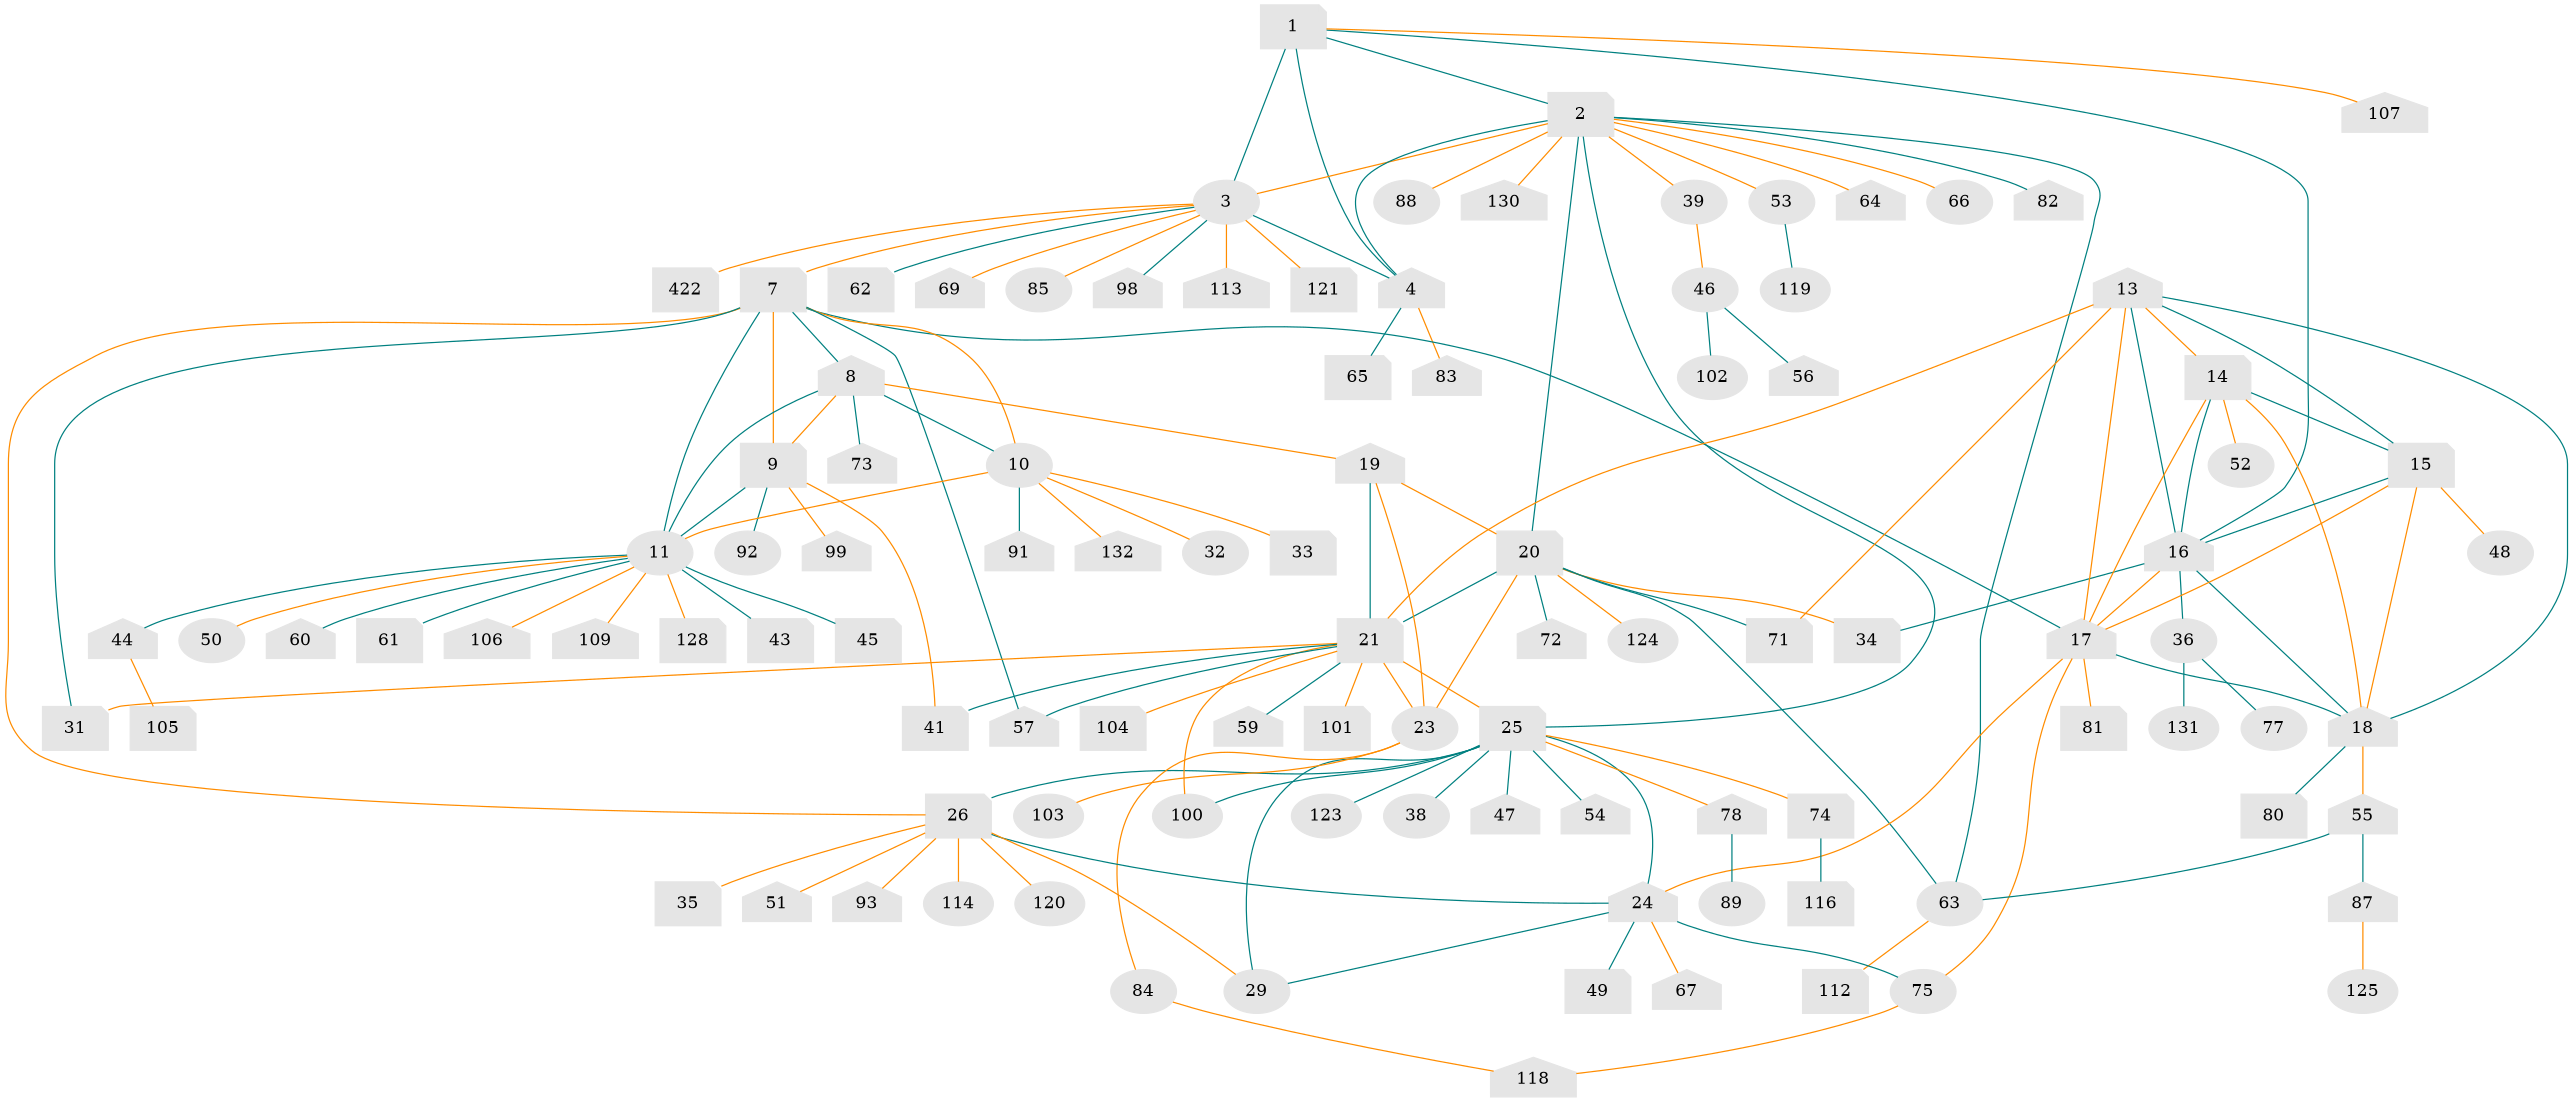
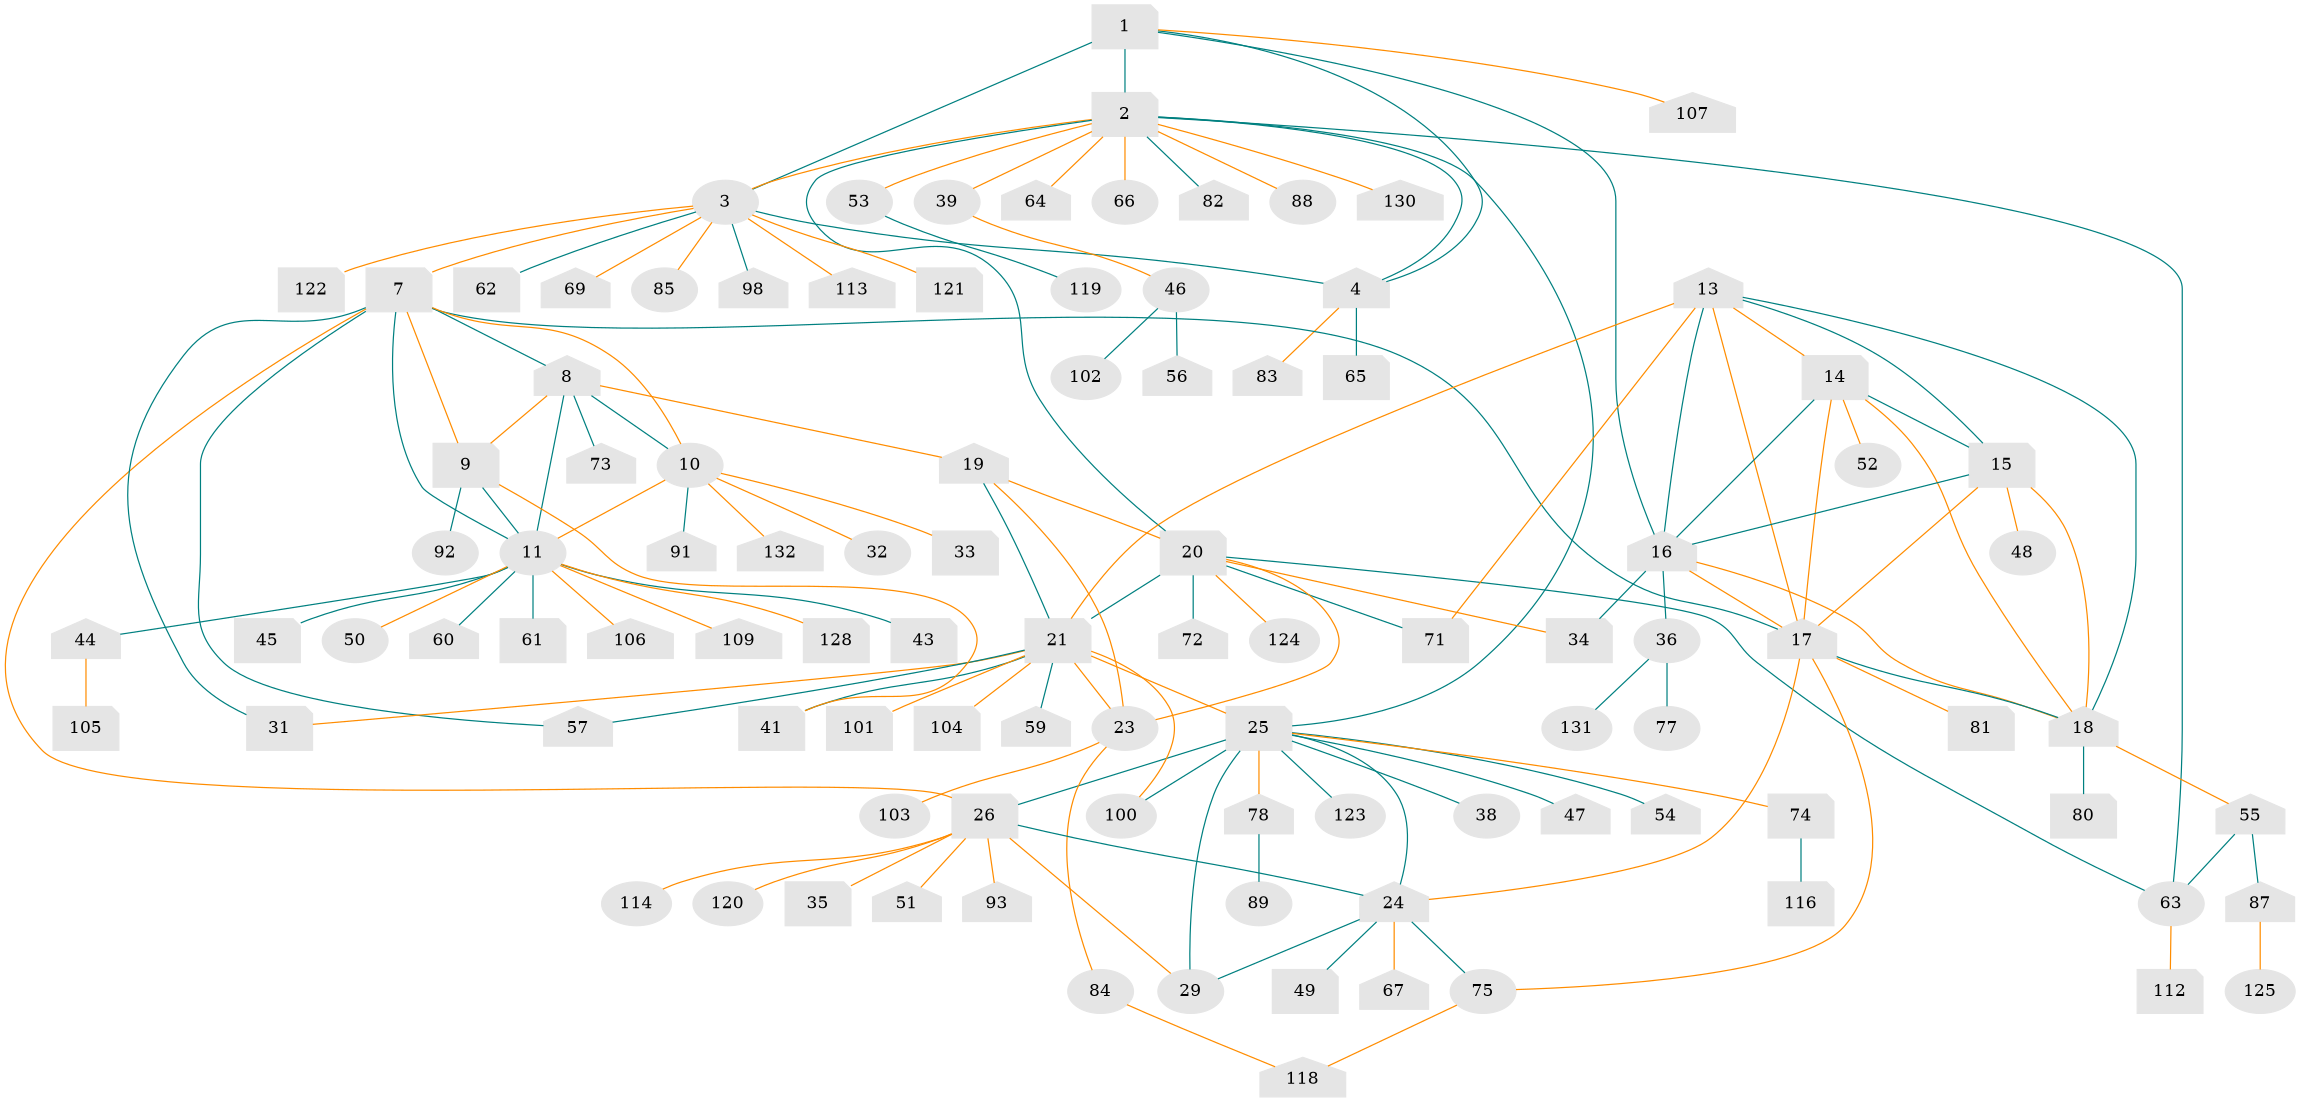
(686, 290) -> (311, 290)
(837, 553) -> none
(2272, 642) -> (1876, 643)
